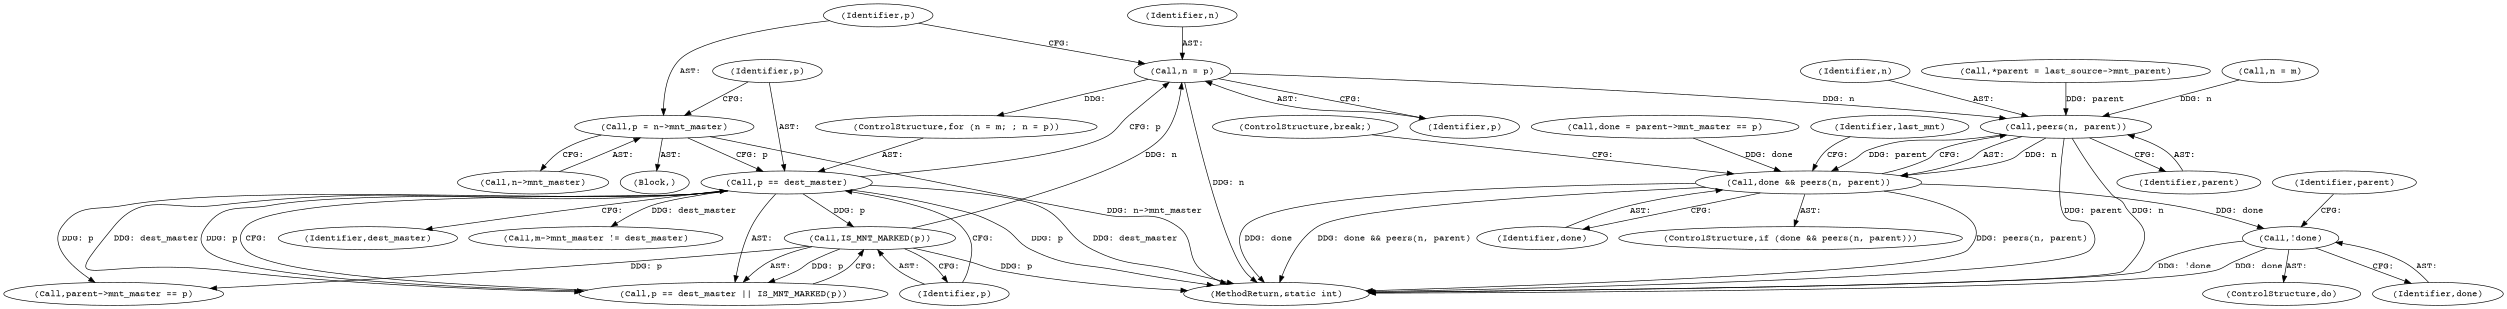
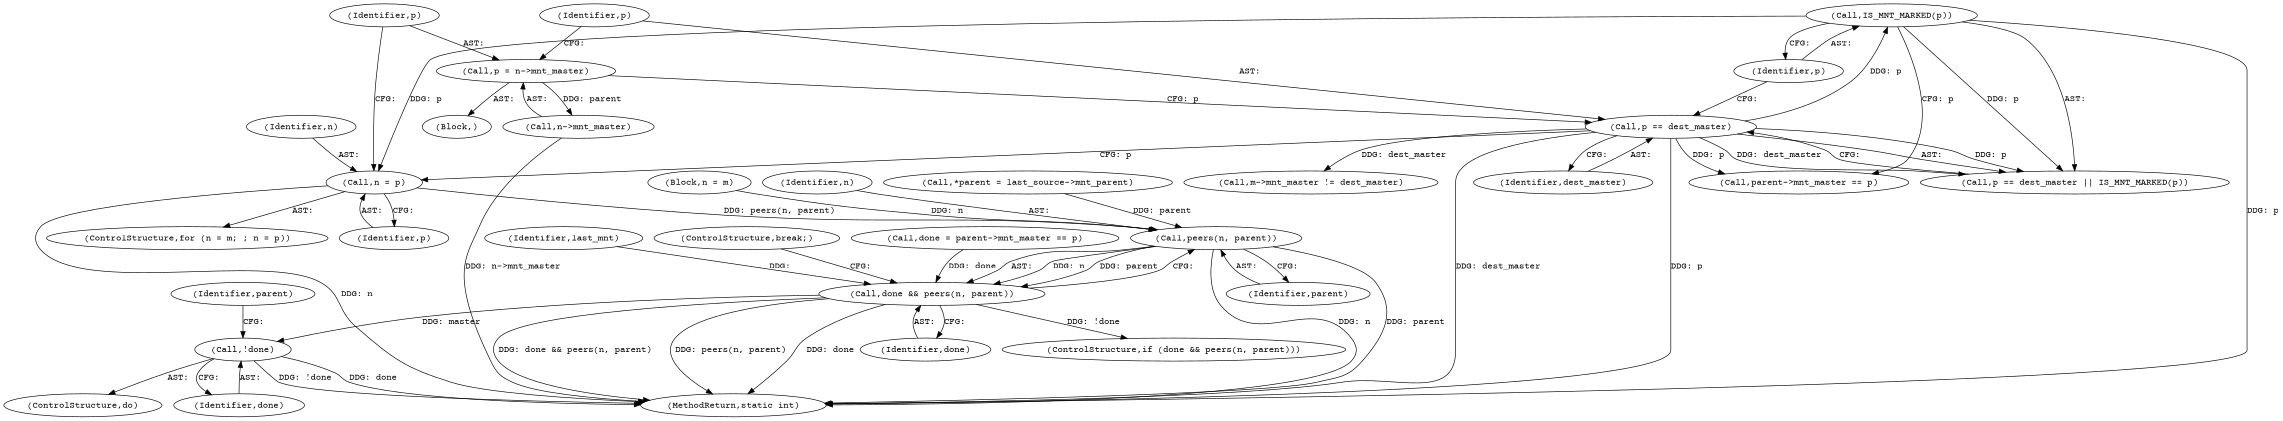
(2270, 71) -> (700, 182)
(1098, 99) -> (306, 210)
(1839, 99) -> (780, 210)
(874, 154) -> (1618, 157)
(576, 155) -> (592, 99)
(1161, 155) -> (426, 99)
(1841, 155) -> (783, 266)
(967, 188) -> (468, 302)
(1814, 210) -> (1094, 322)
(2240, 210) -> (451, 322)
(646, 266) -> (1938, 99)
(839, 273) -> none
